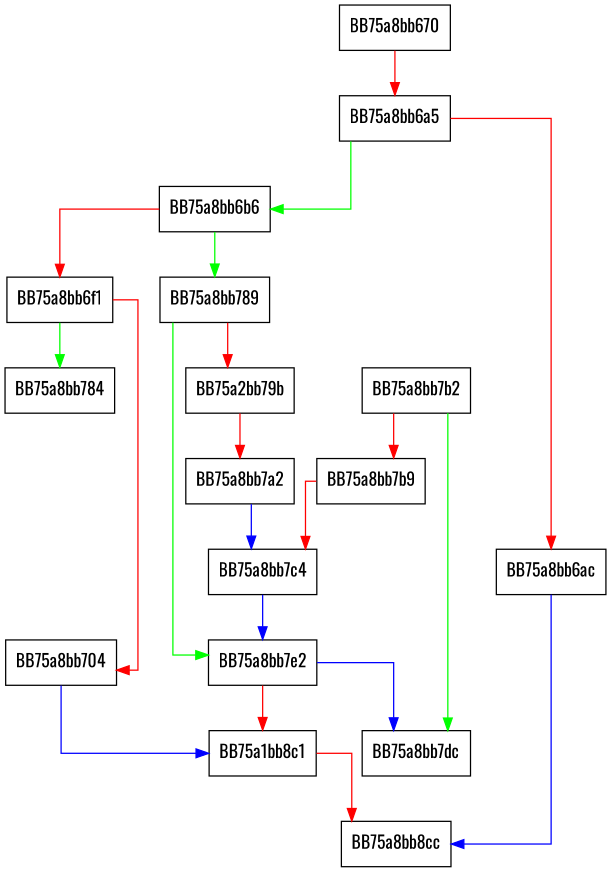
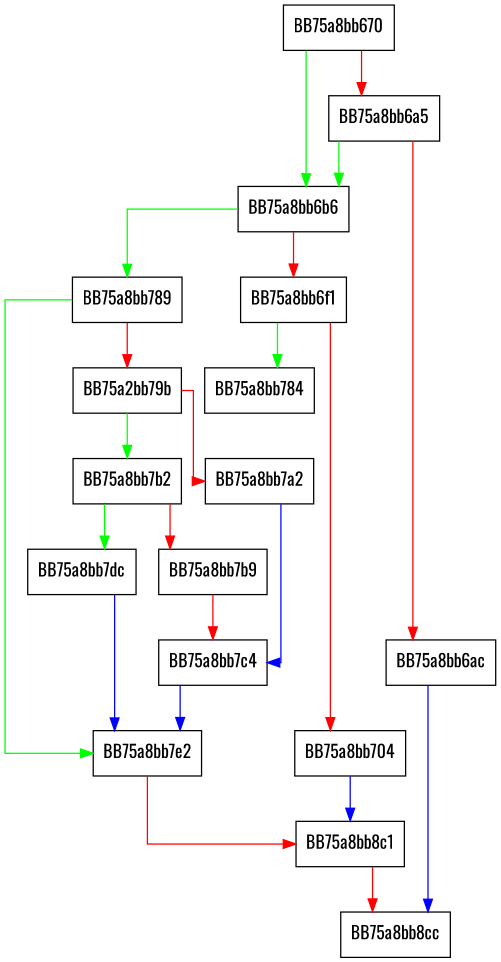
none -> (306, 112)
none -> (127, 429)
(383, 663) -> (115, 656)
(263, 753) -> (350, 844)
